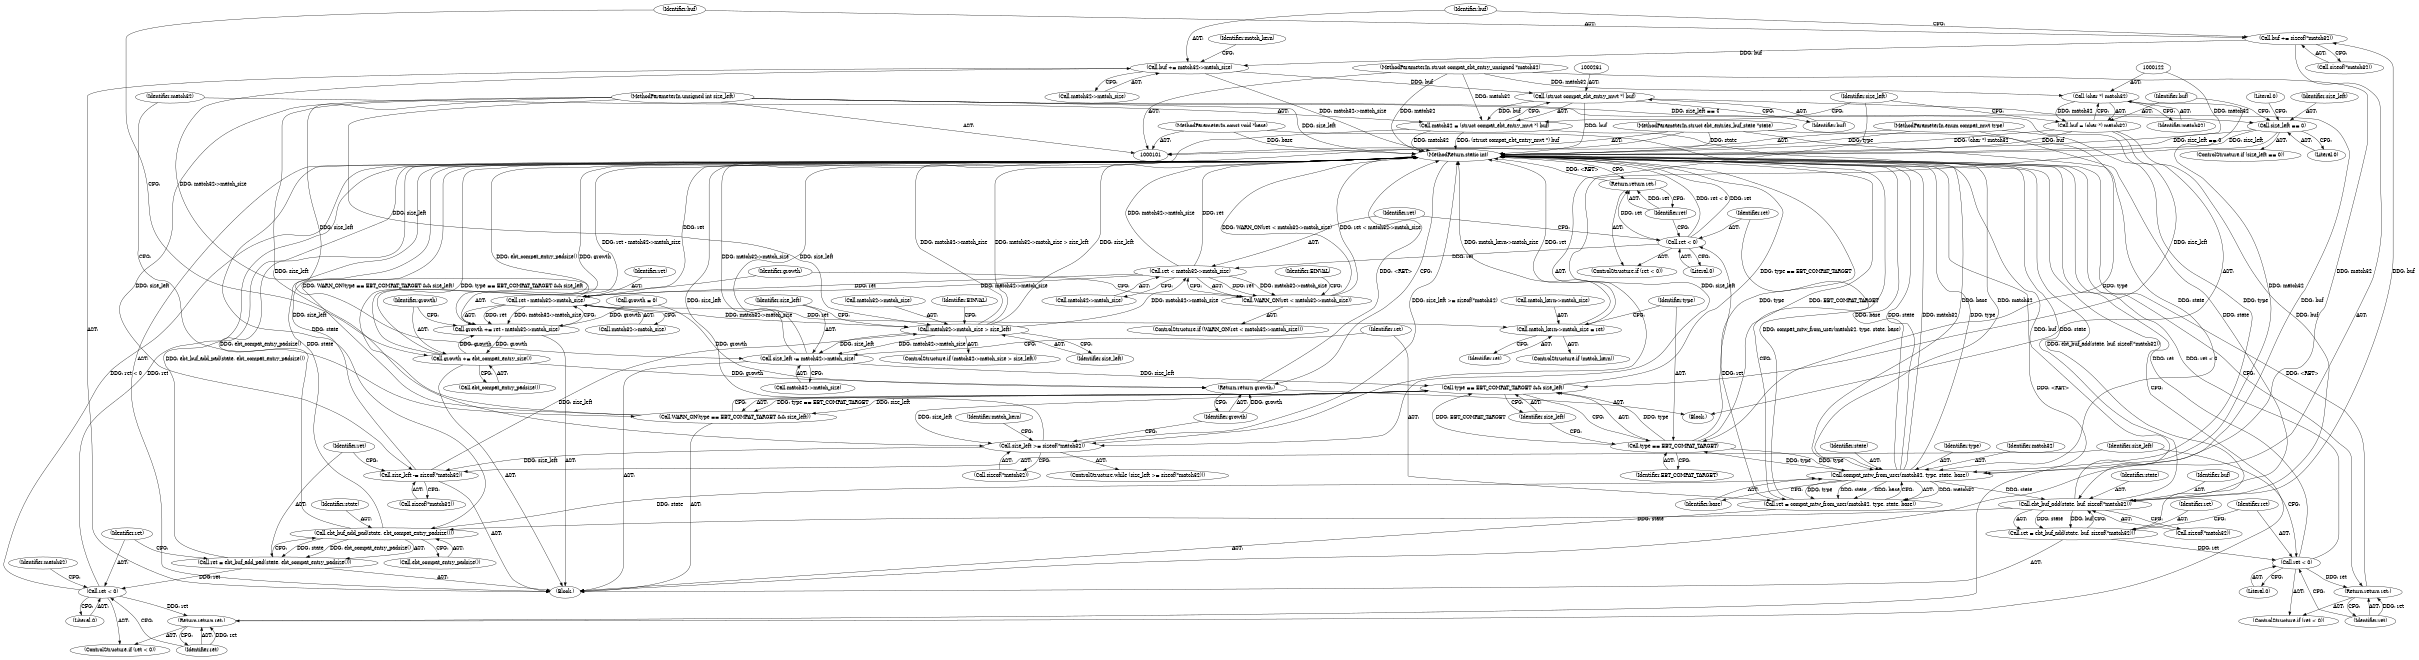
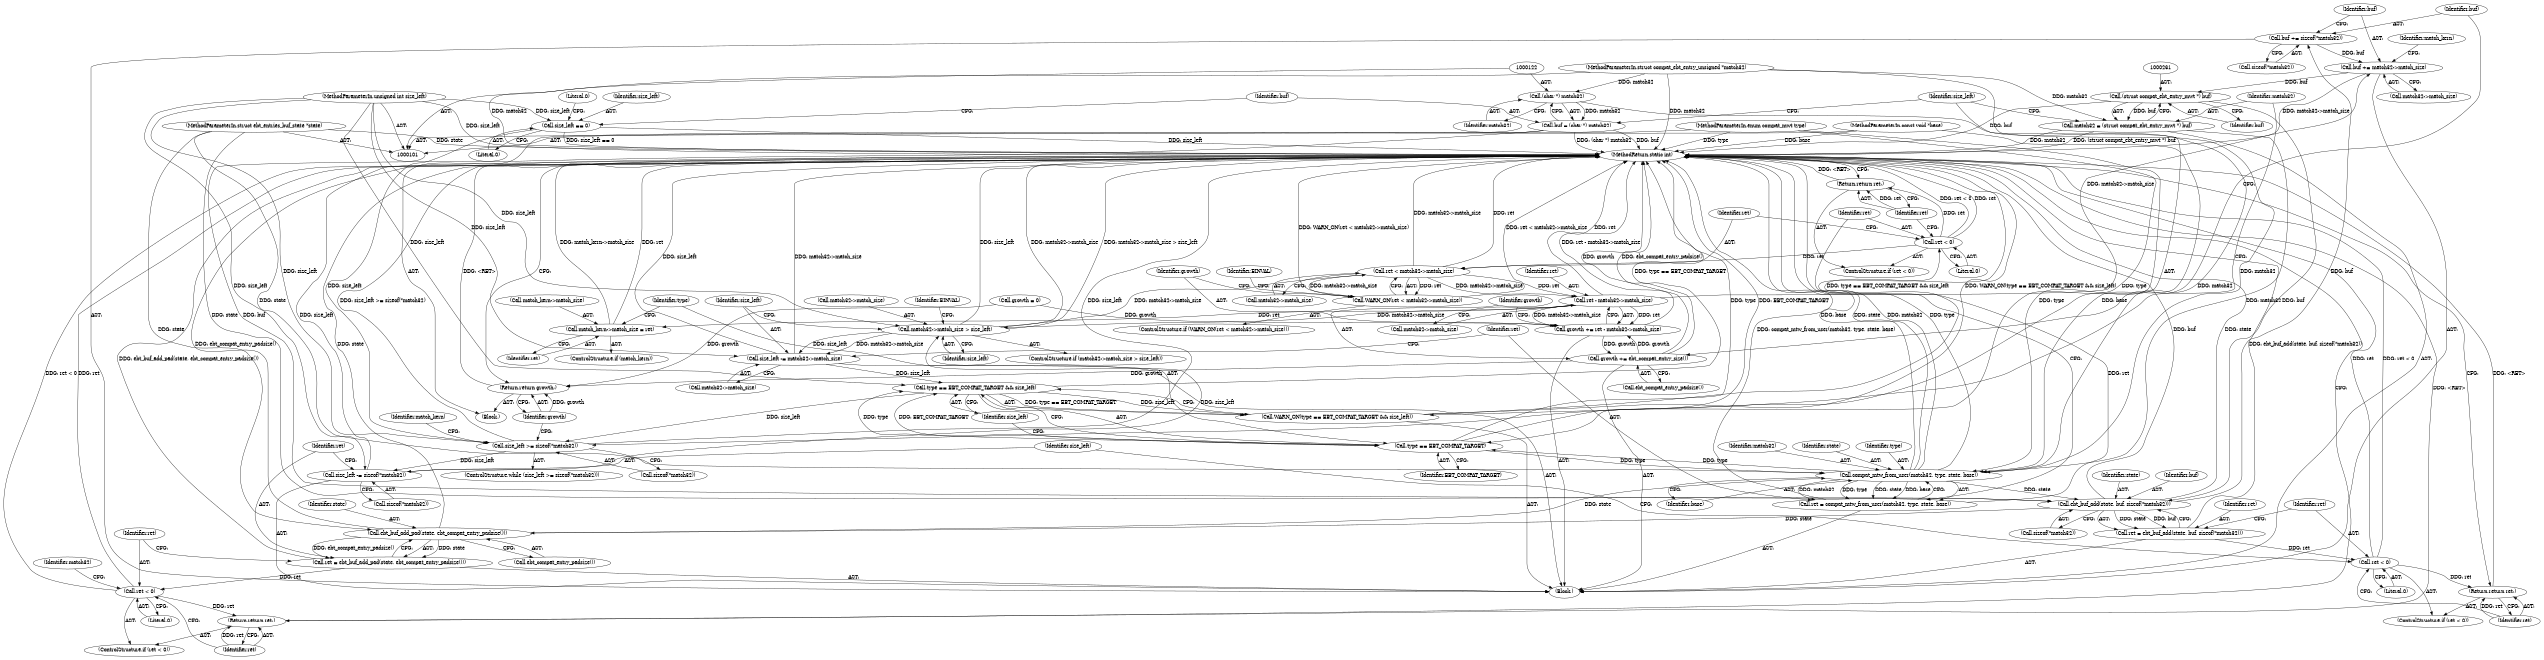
(1696, 112) -> (553, 112)
(2240, 155) -> none
